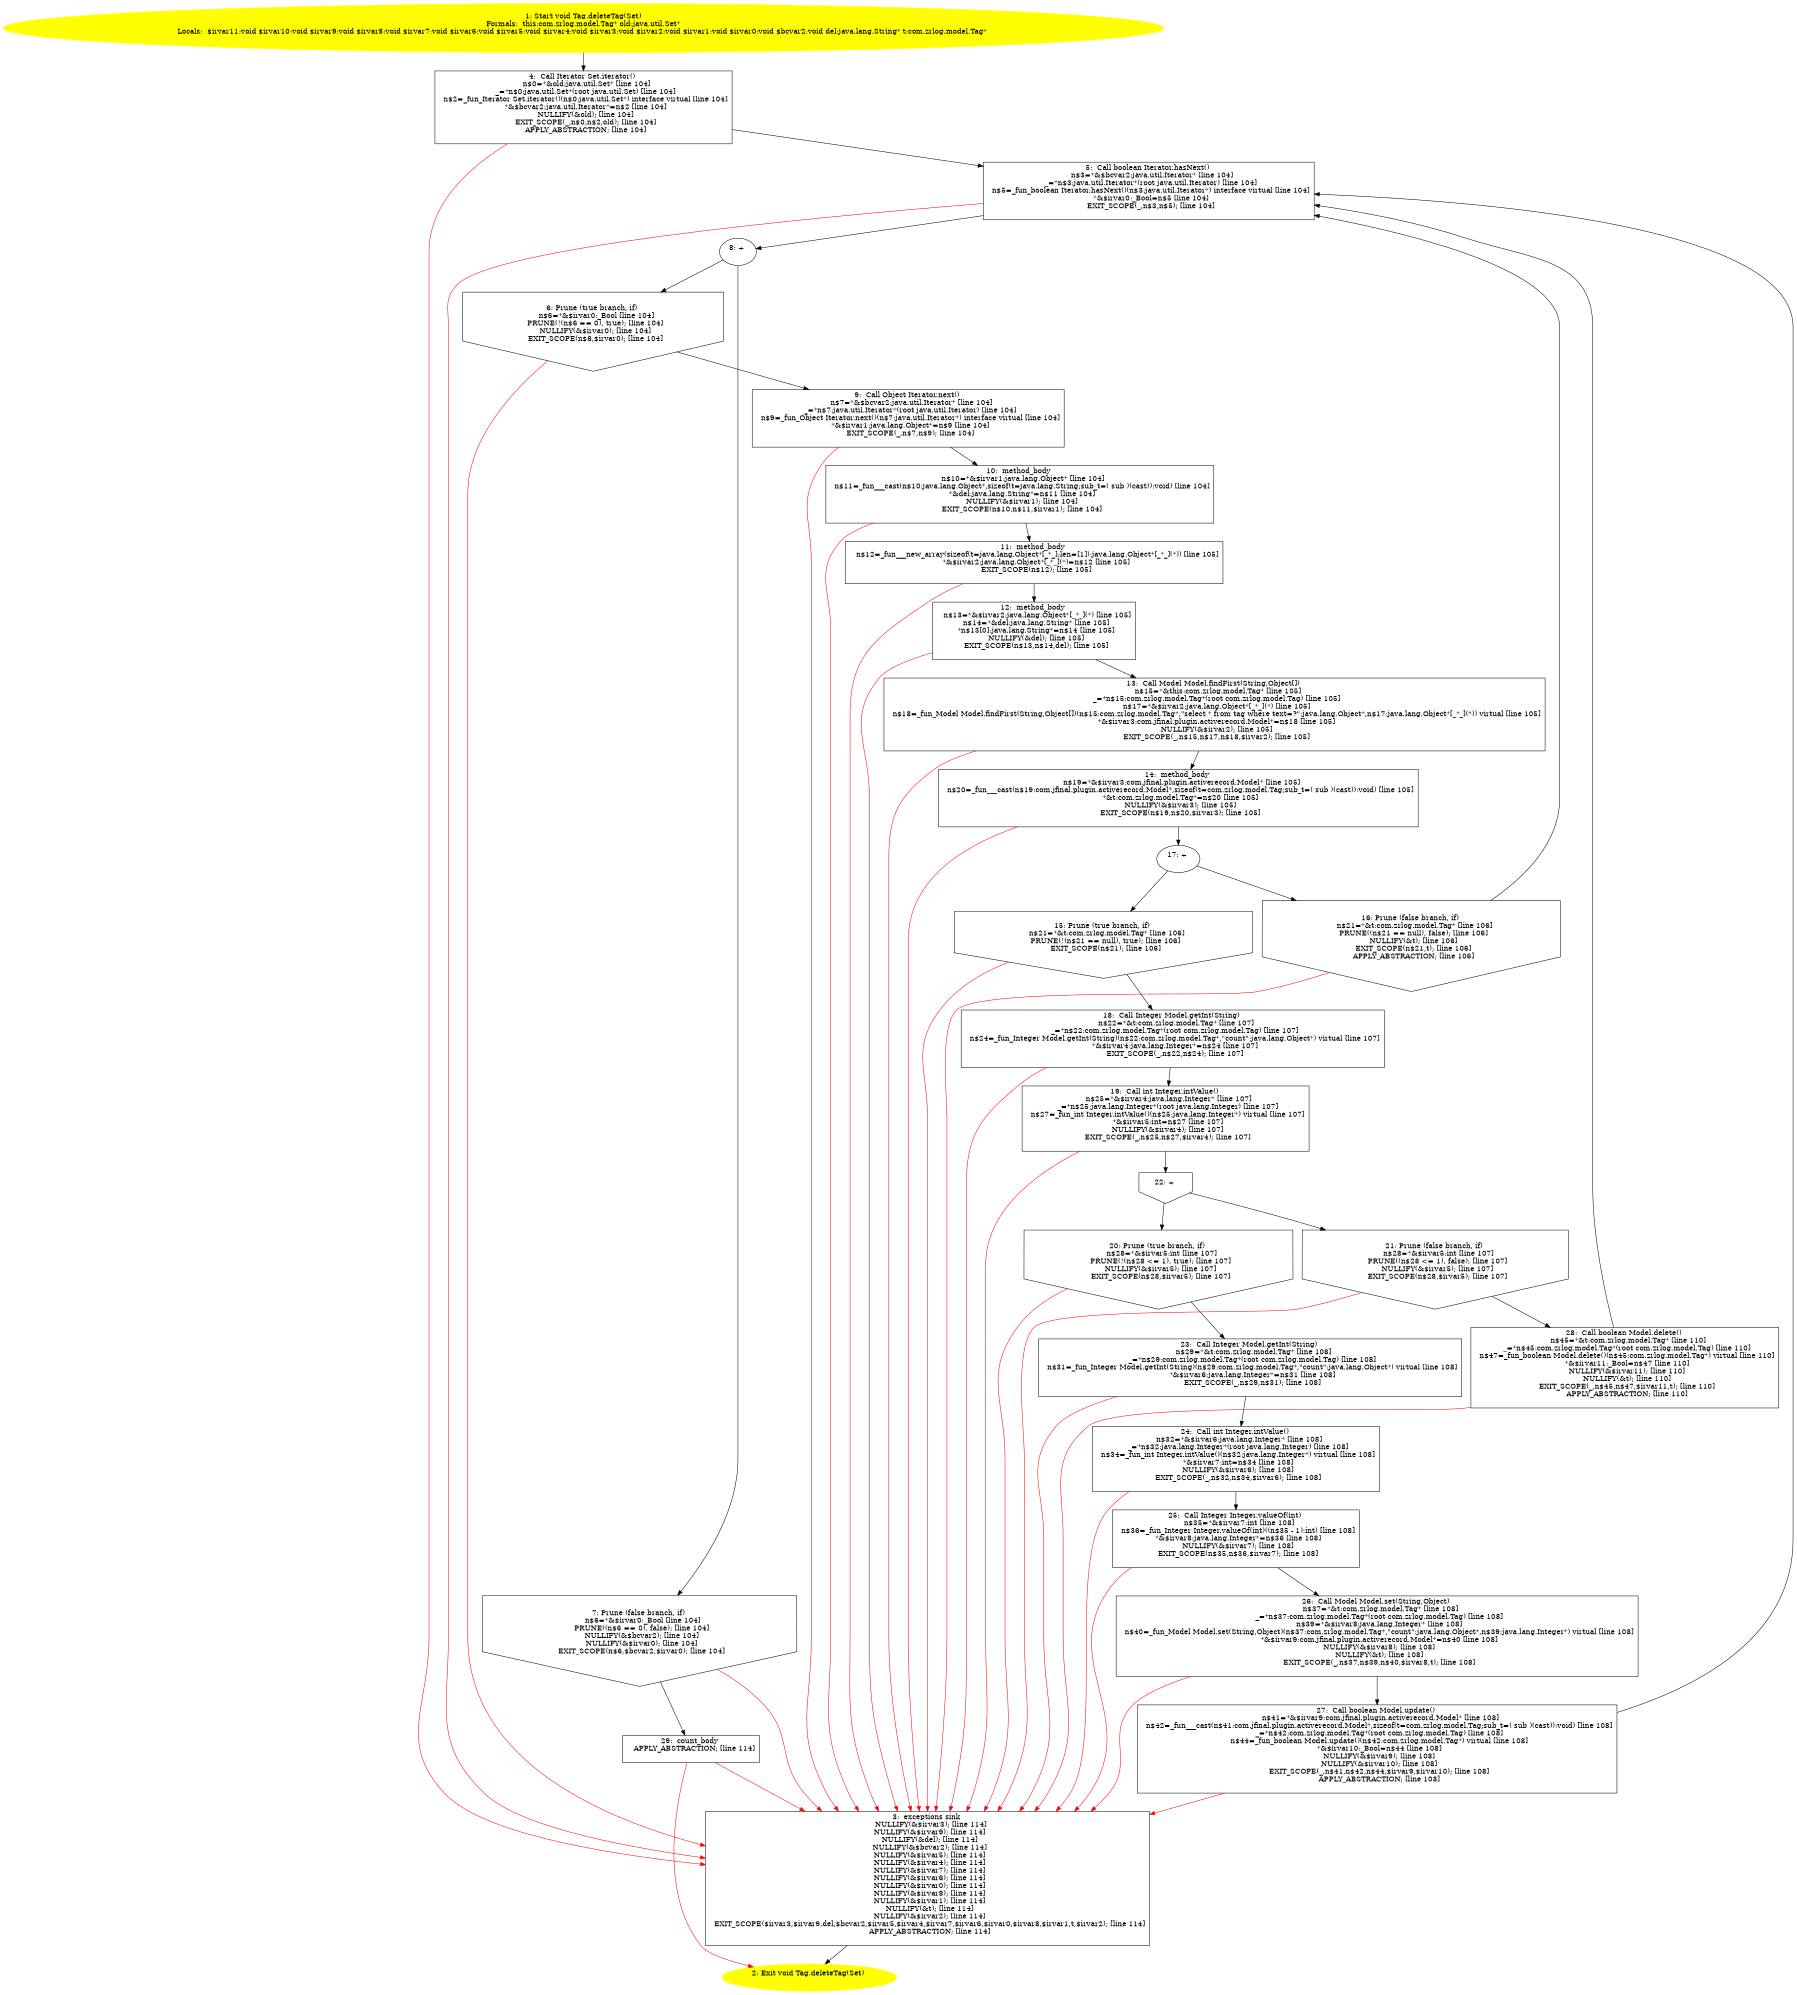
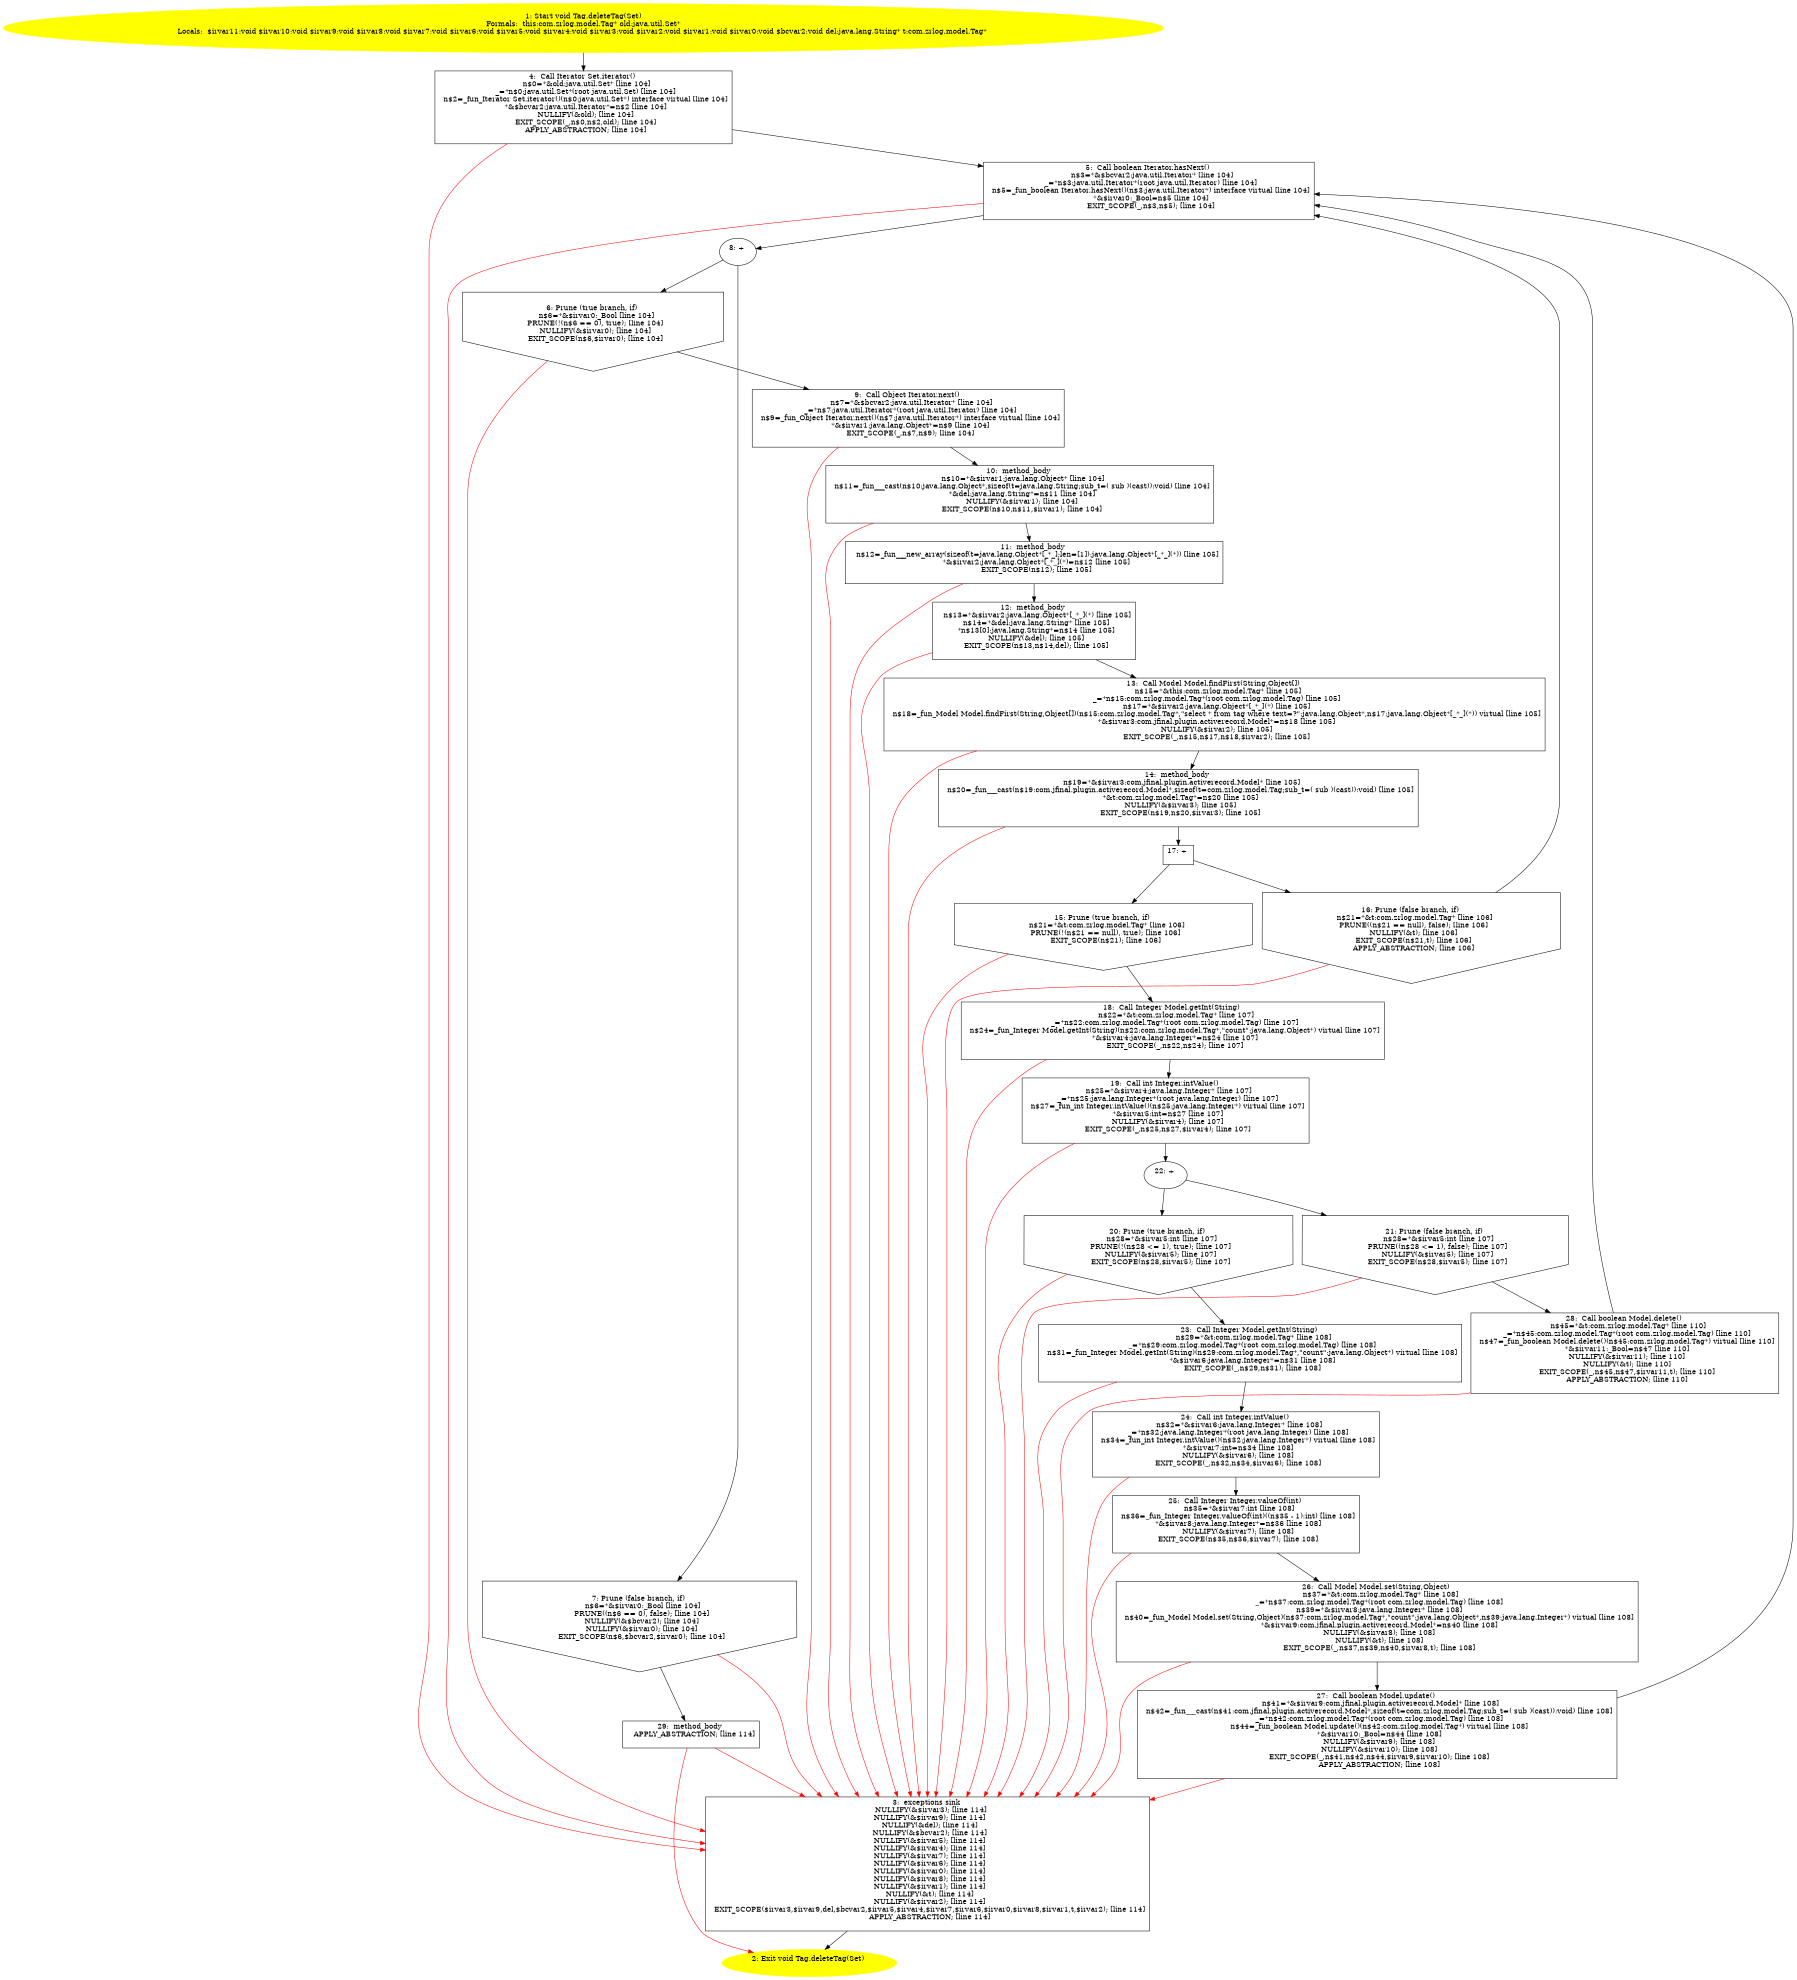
(1178, 859) -> (1178, 855)
(1166, 1186) -> (1166, 1175)
(691, 1749) -> (691, 1735)
